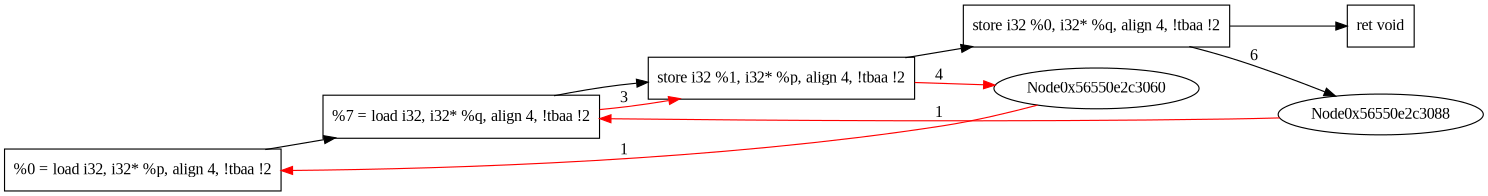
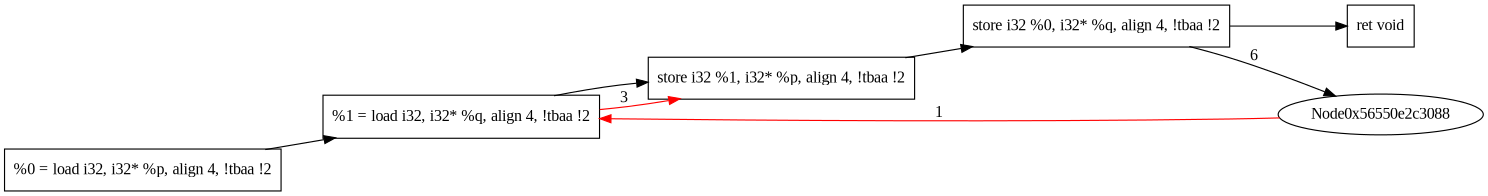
(1096, 88) -> none
(461, 117) -> (461, 117)
